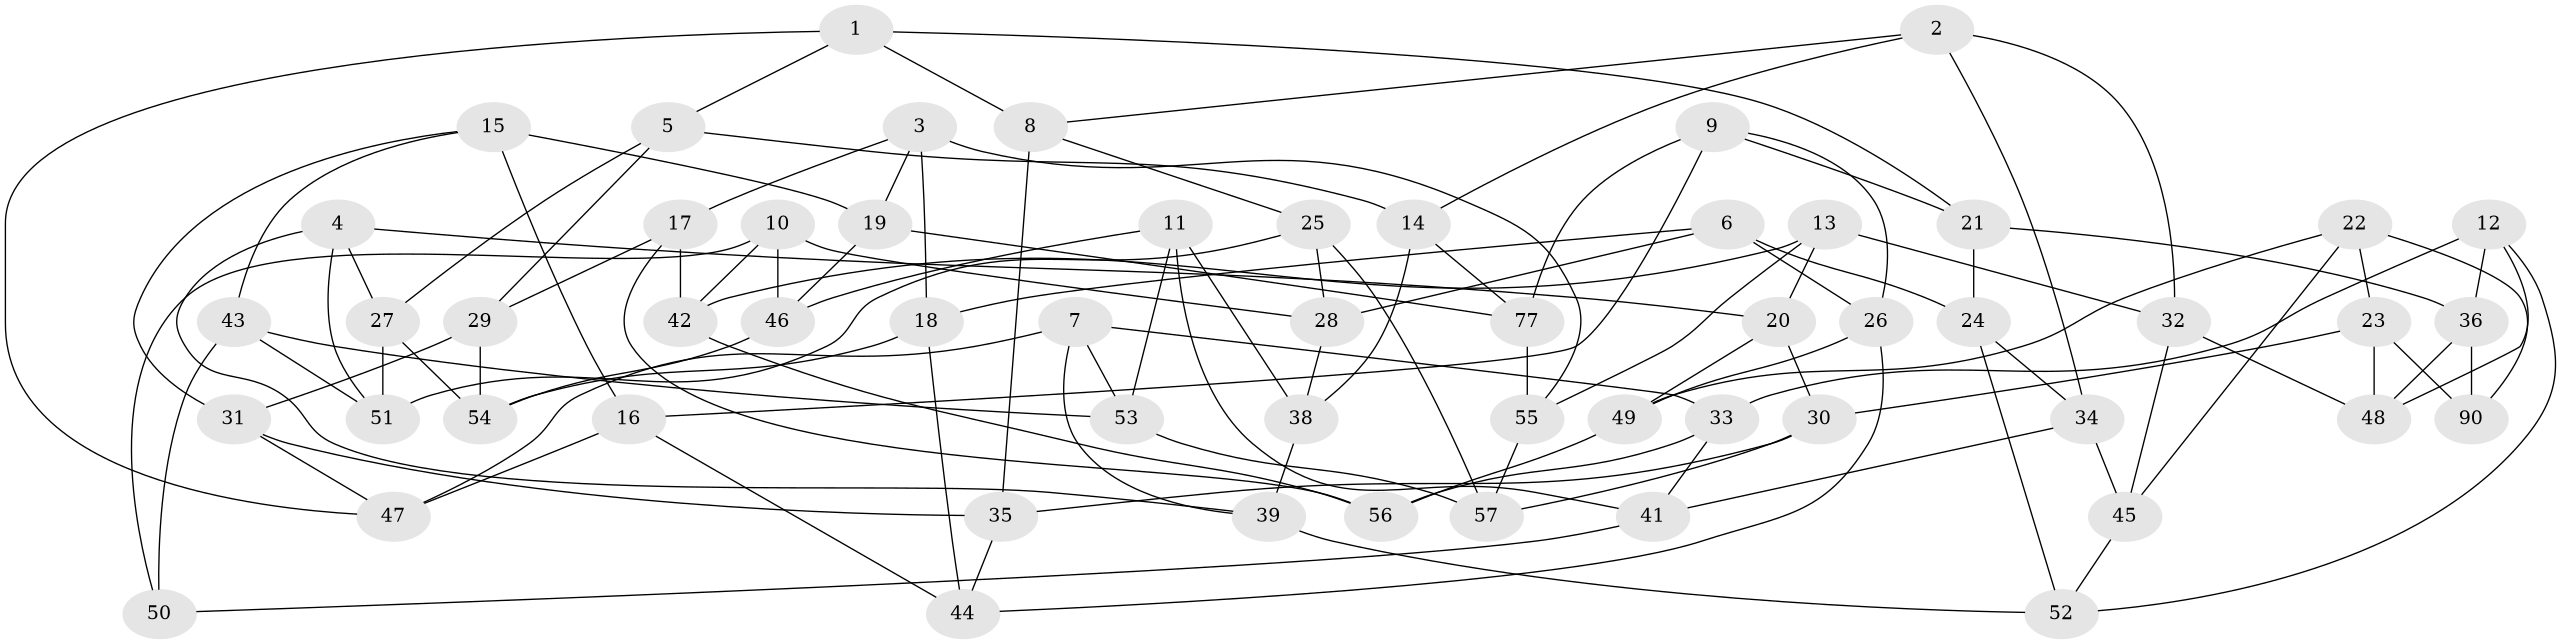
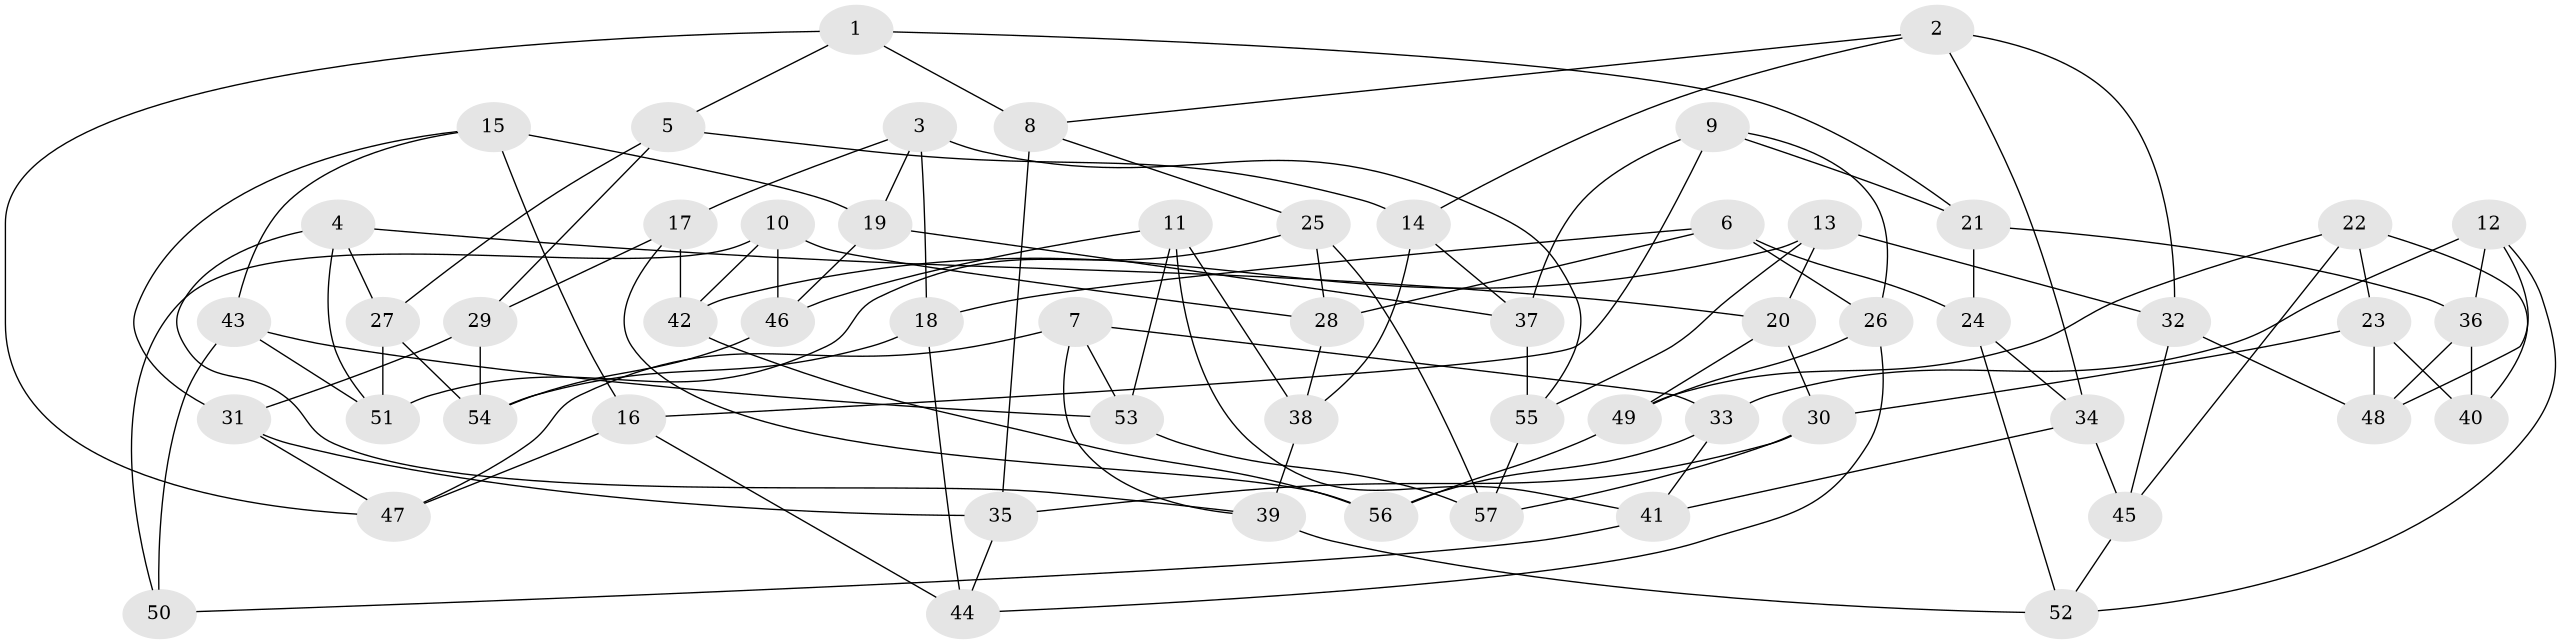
(1527, 322) -> (1527, 322)
(2472, 419) -> (2472, 419)
